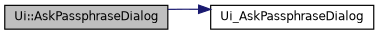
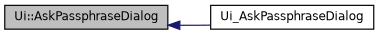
(183, 9) -> (195, 25)
